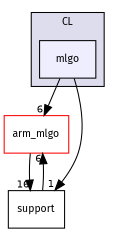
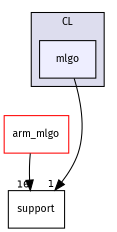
(54, 93) -> none
(43, 177) -> none
